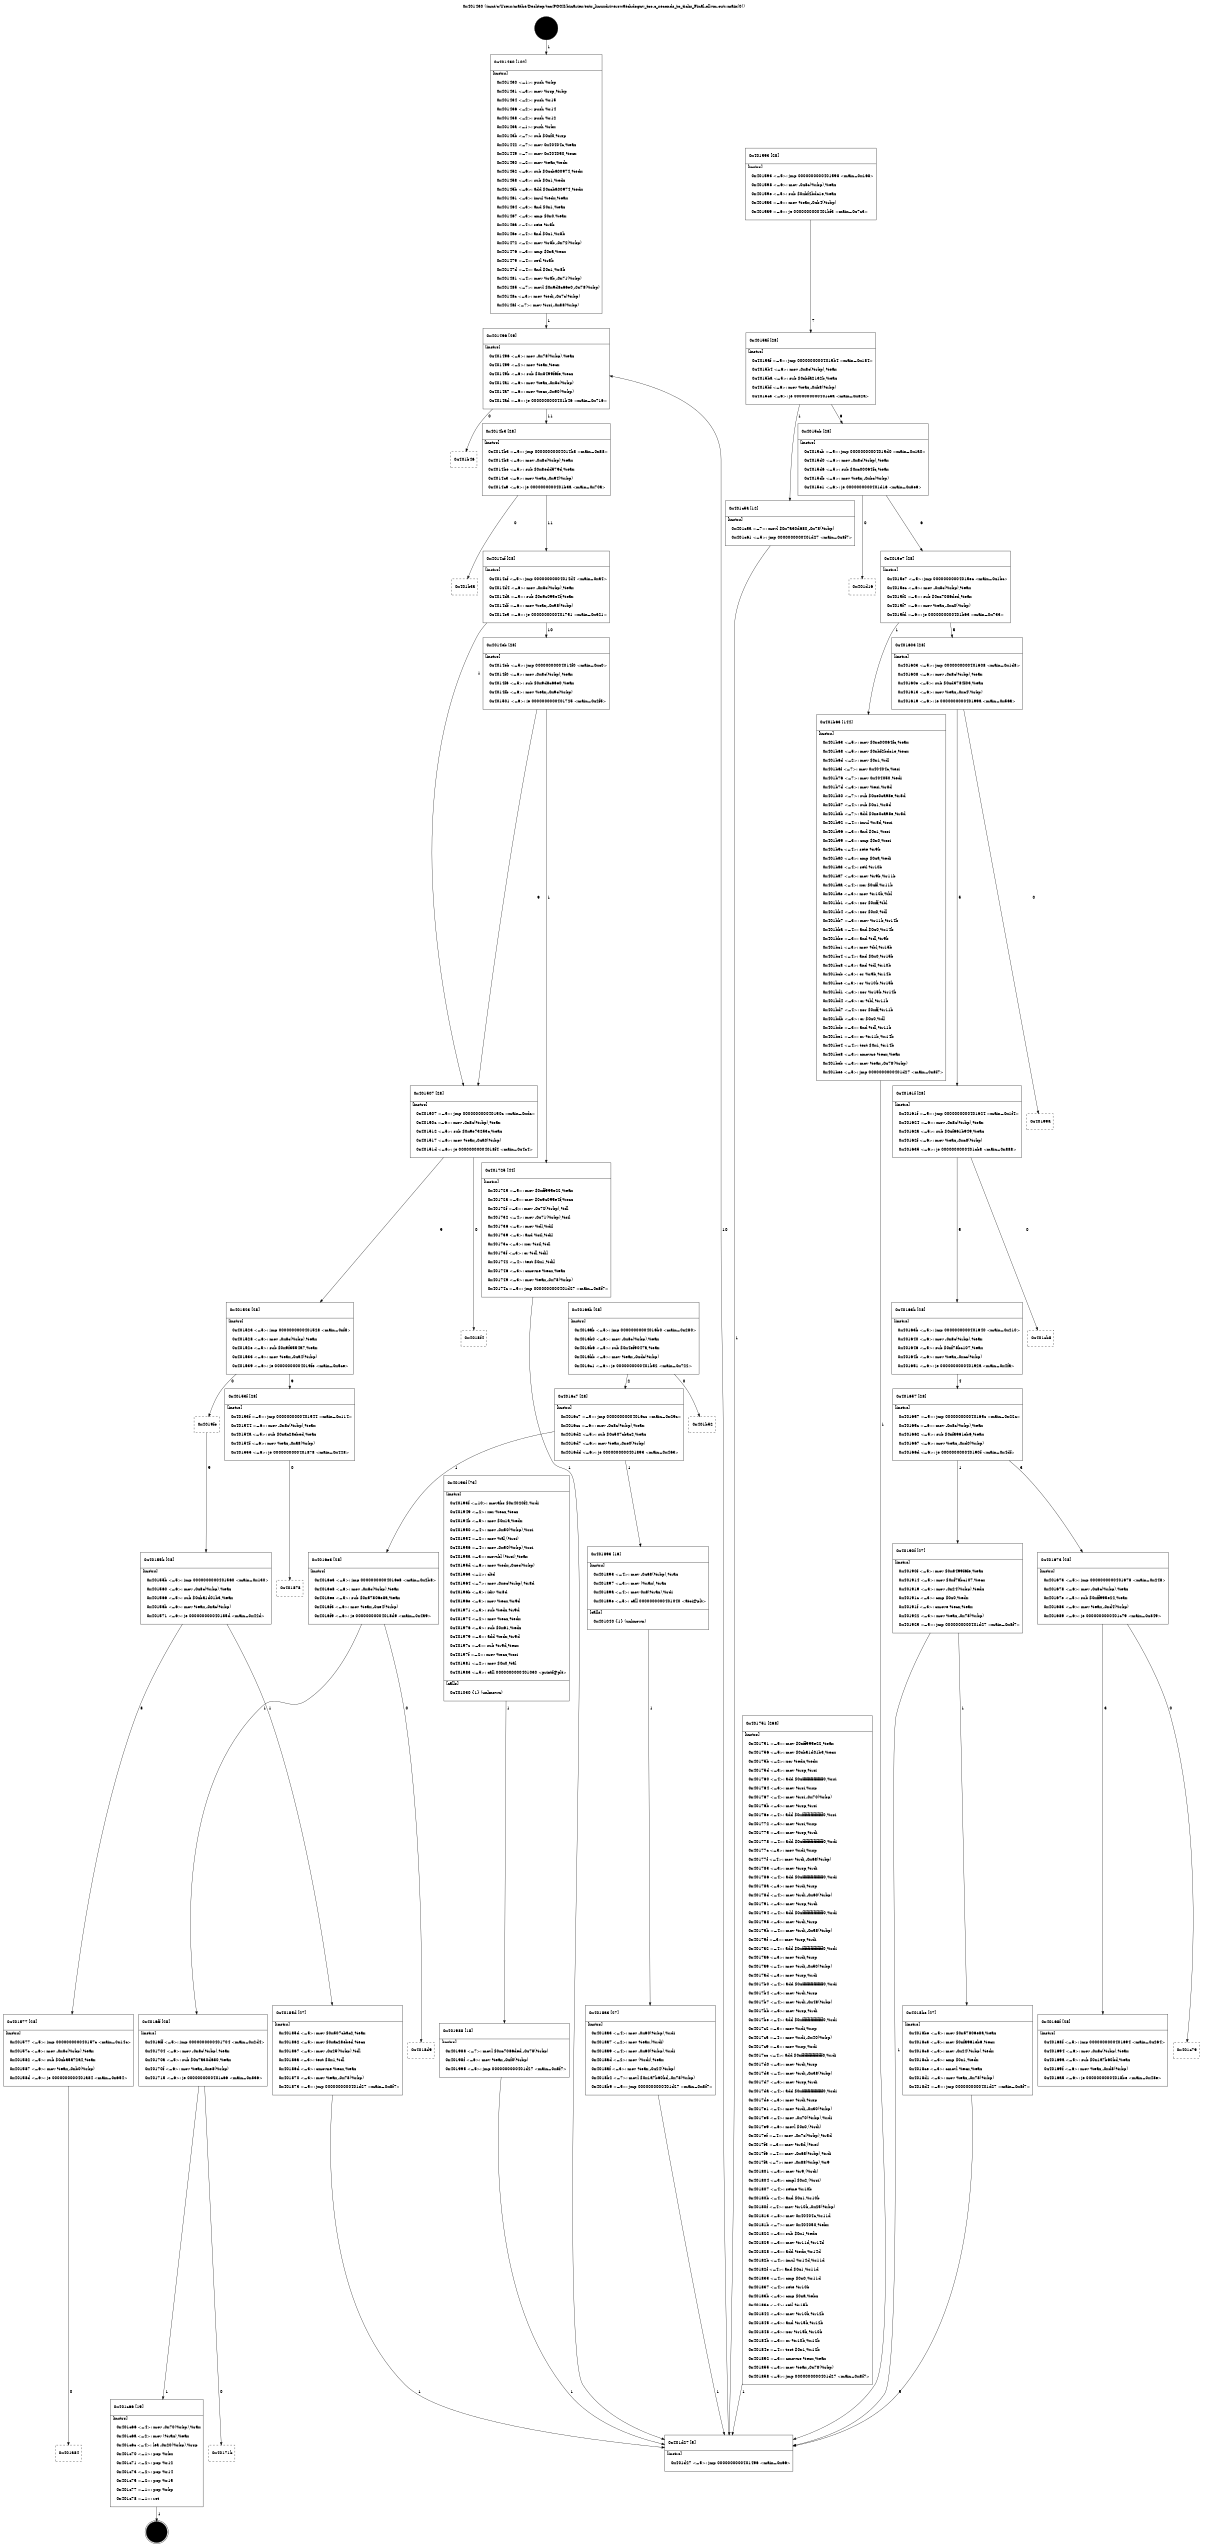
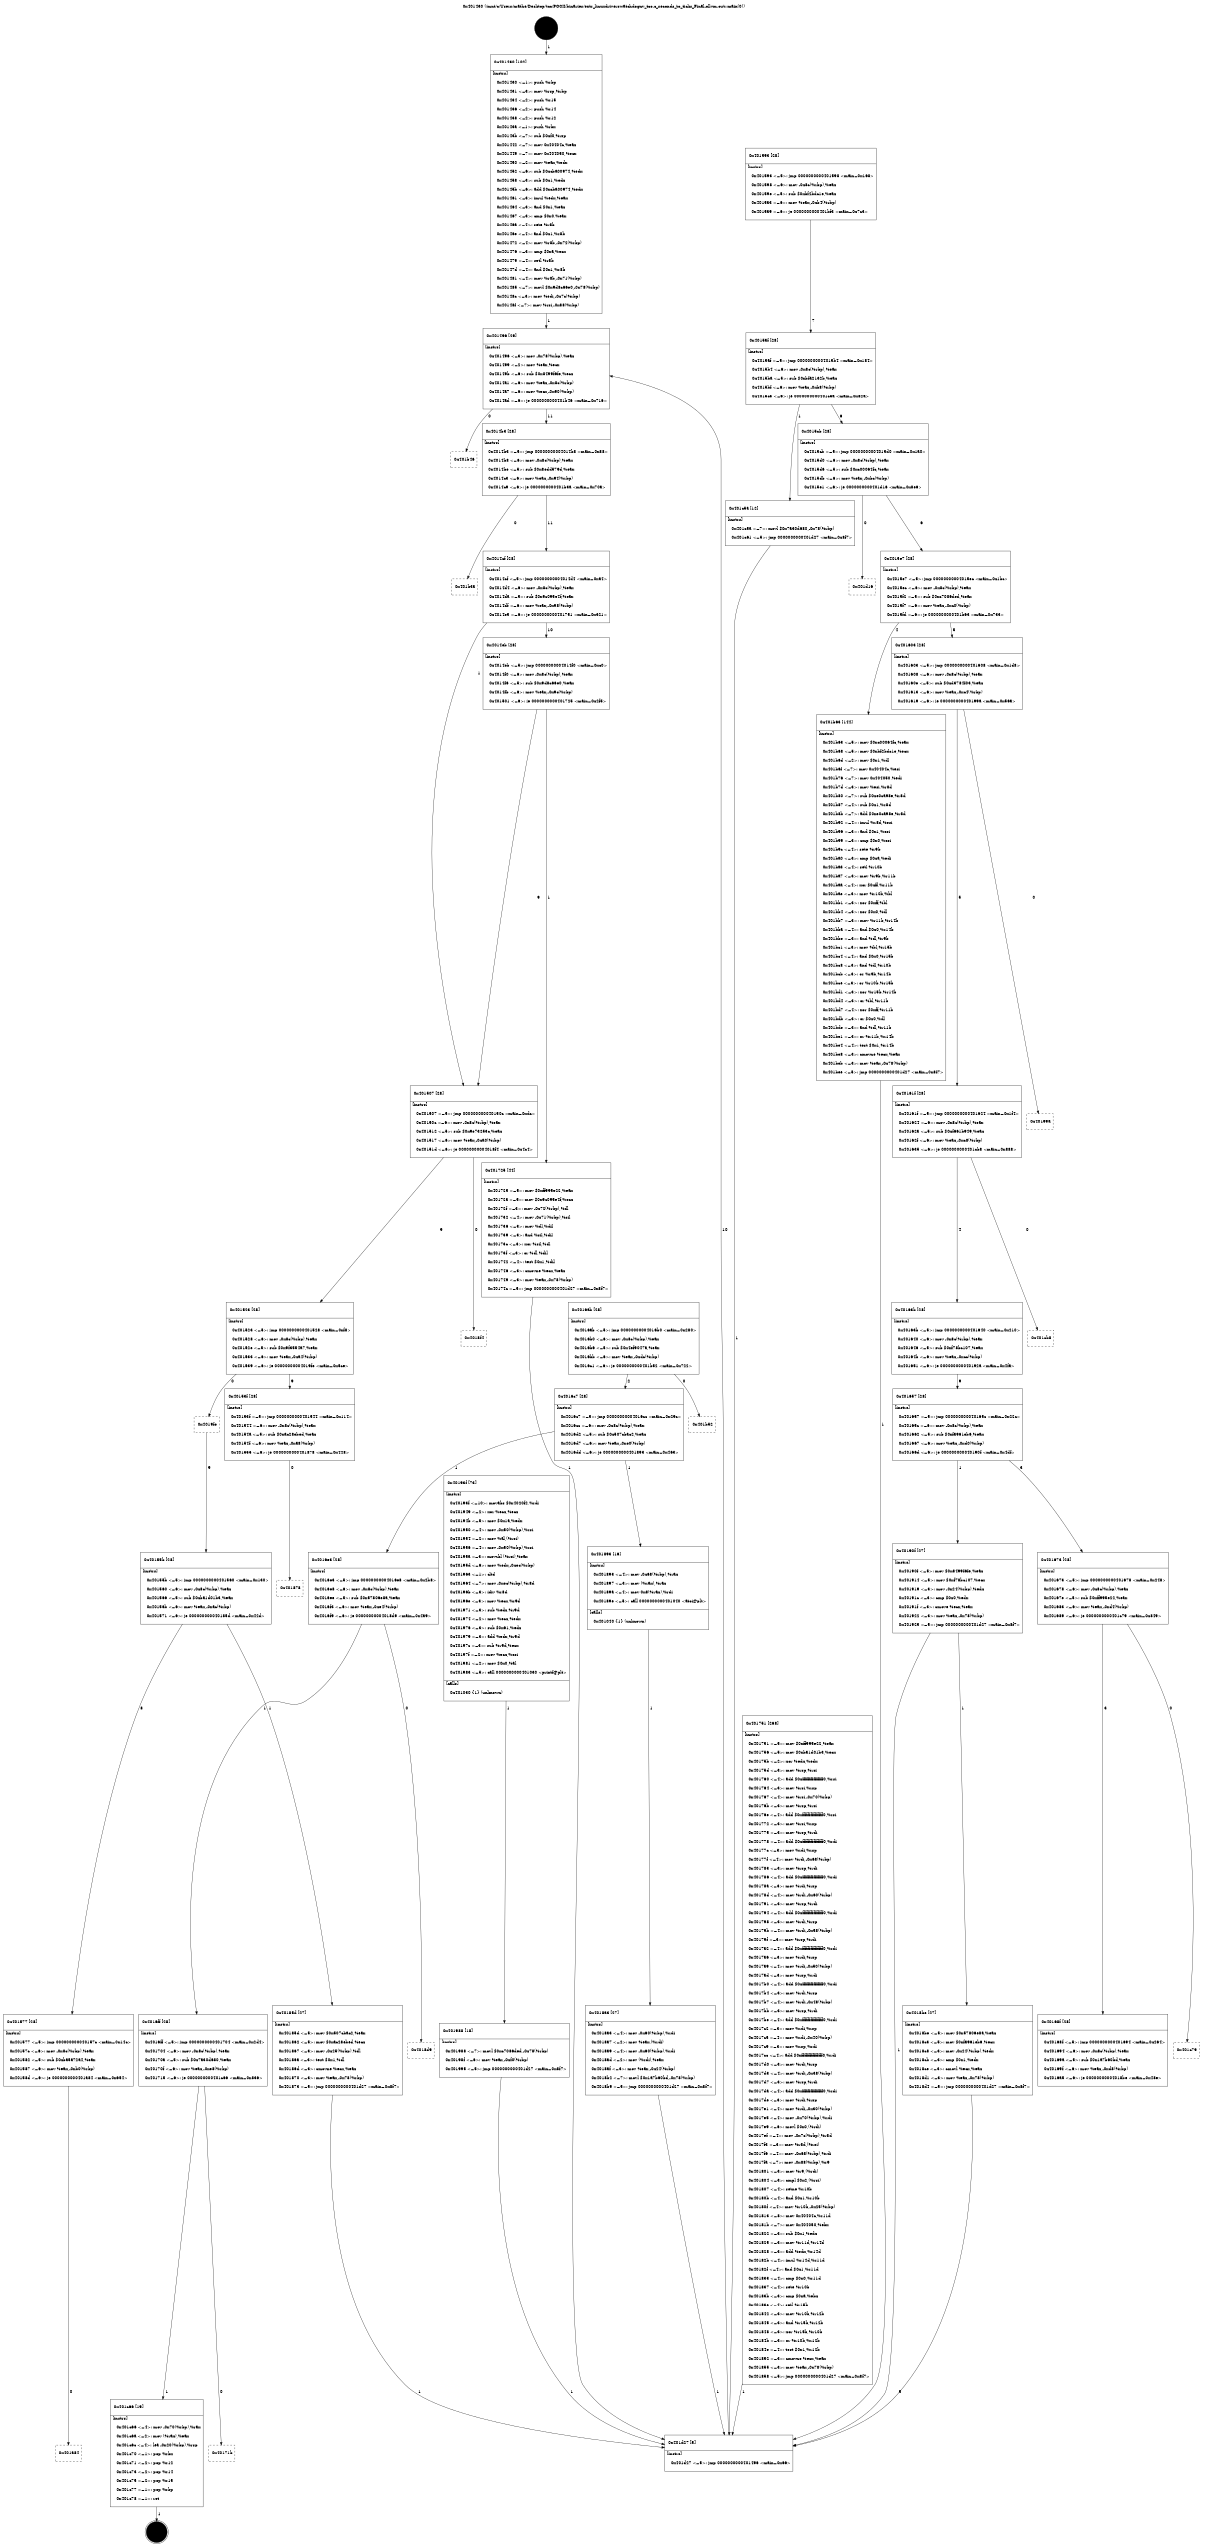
(896, 630) -> (896, 630)
(959, 1230) -> (959, 1230)
(959, 1381) -> (959, 1381)
